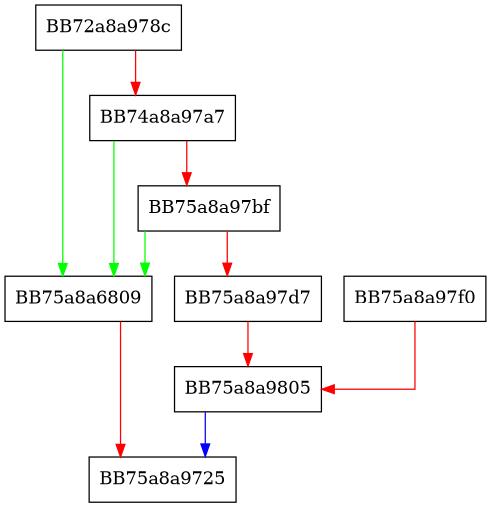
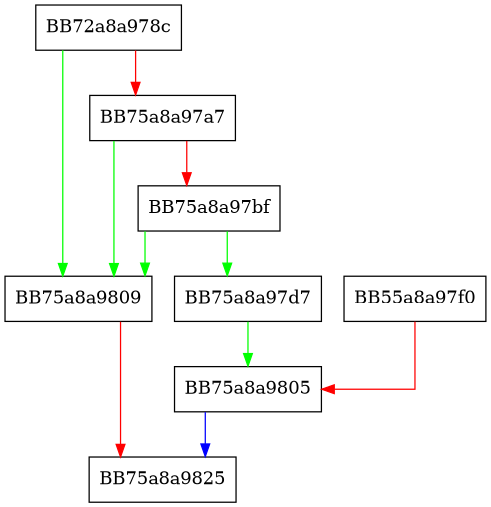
(163, 118) -> (163, 118)
(227, 247) -> (227, 247)
(78, 299) -> (78, 299)
(415, 299) -> (415, 299)
(248, 338) -> (248, 338)
(163, 480) -> (163, 480)
